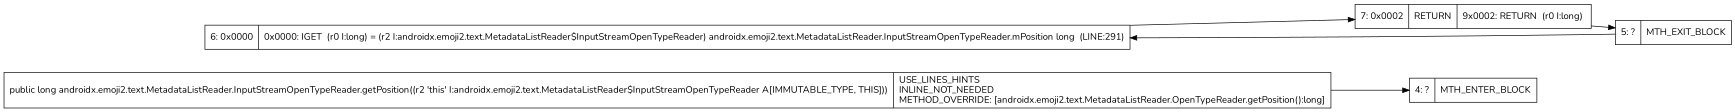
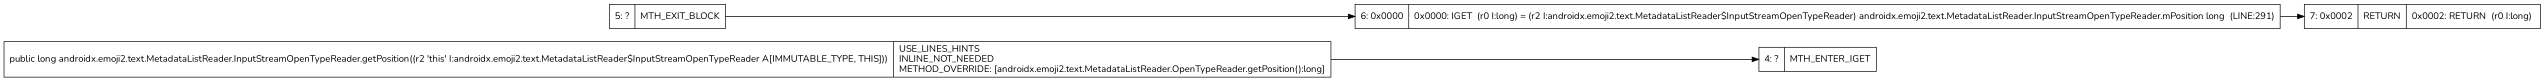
(1524, 16) -> (2473, 16)
(1600, 27) -> none
(1486, 90) -> (1830, 59)
